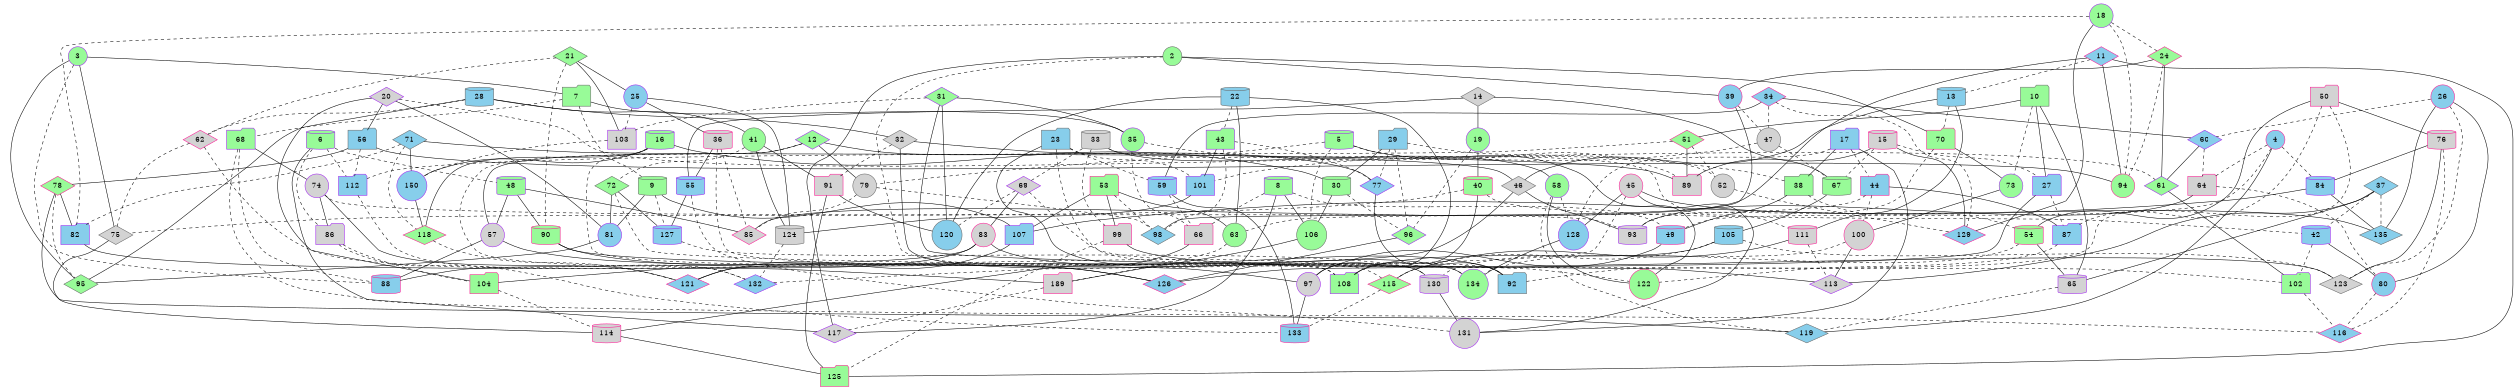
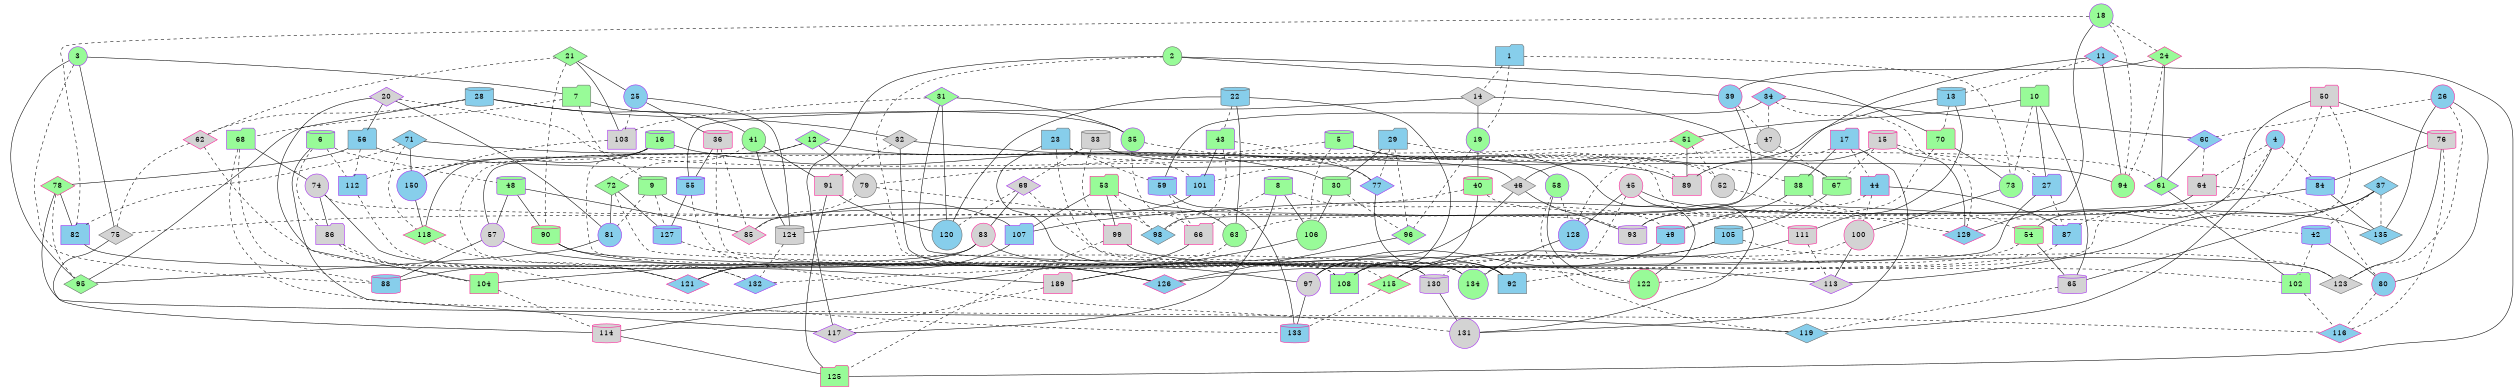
none -> (1510, 56)
(1845, 140) -> (1845, 140)
(637, 204) -> (637, 204)
